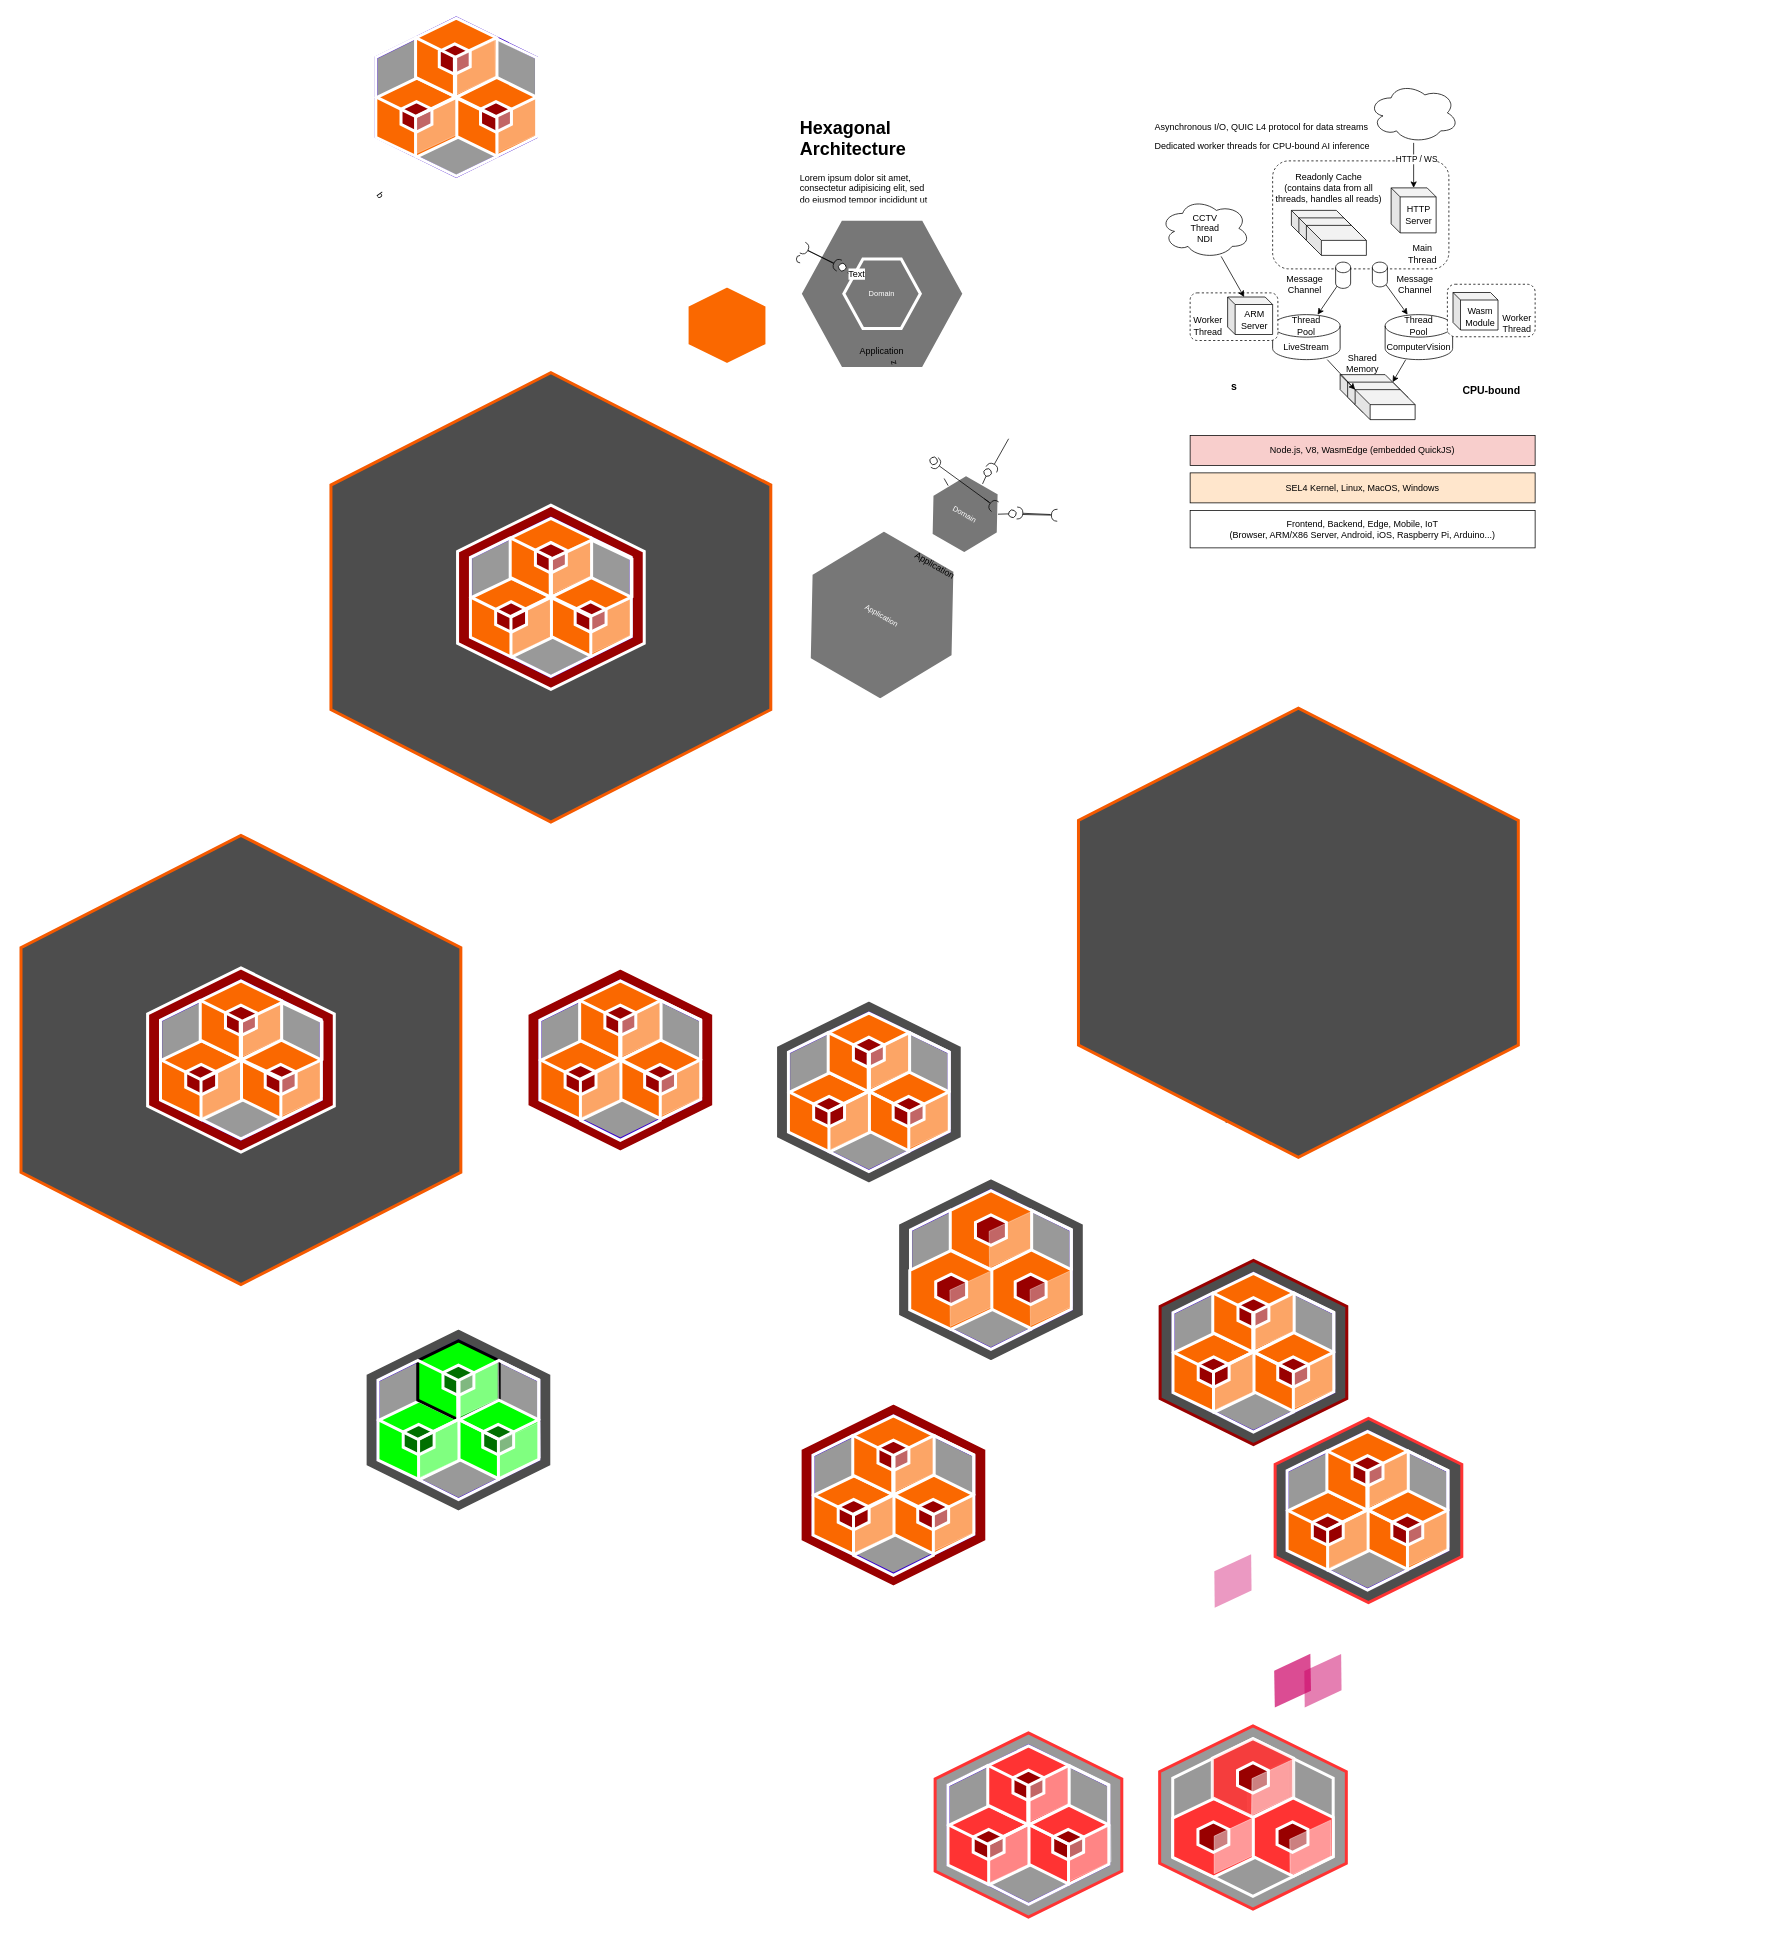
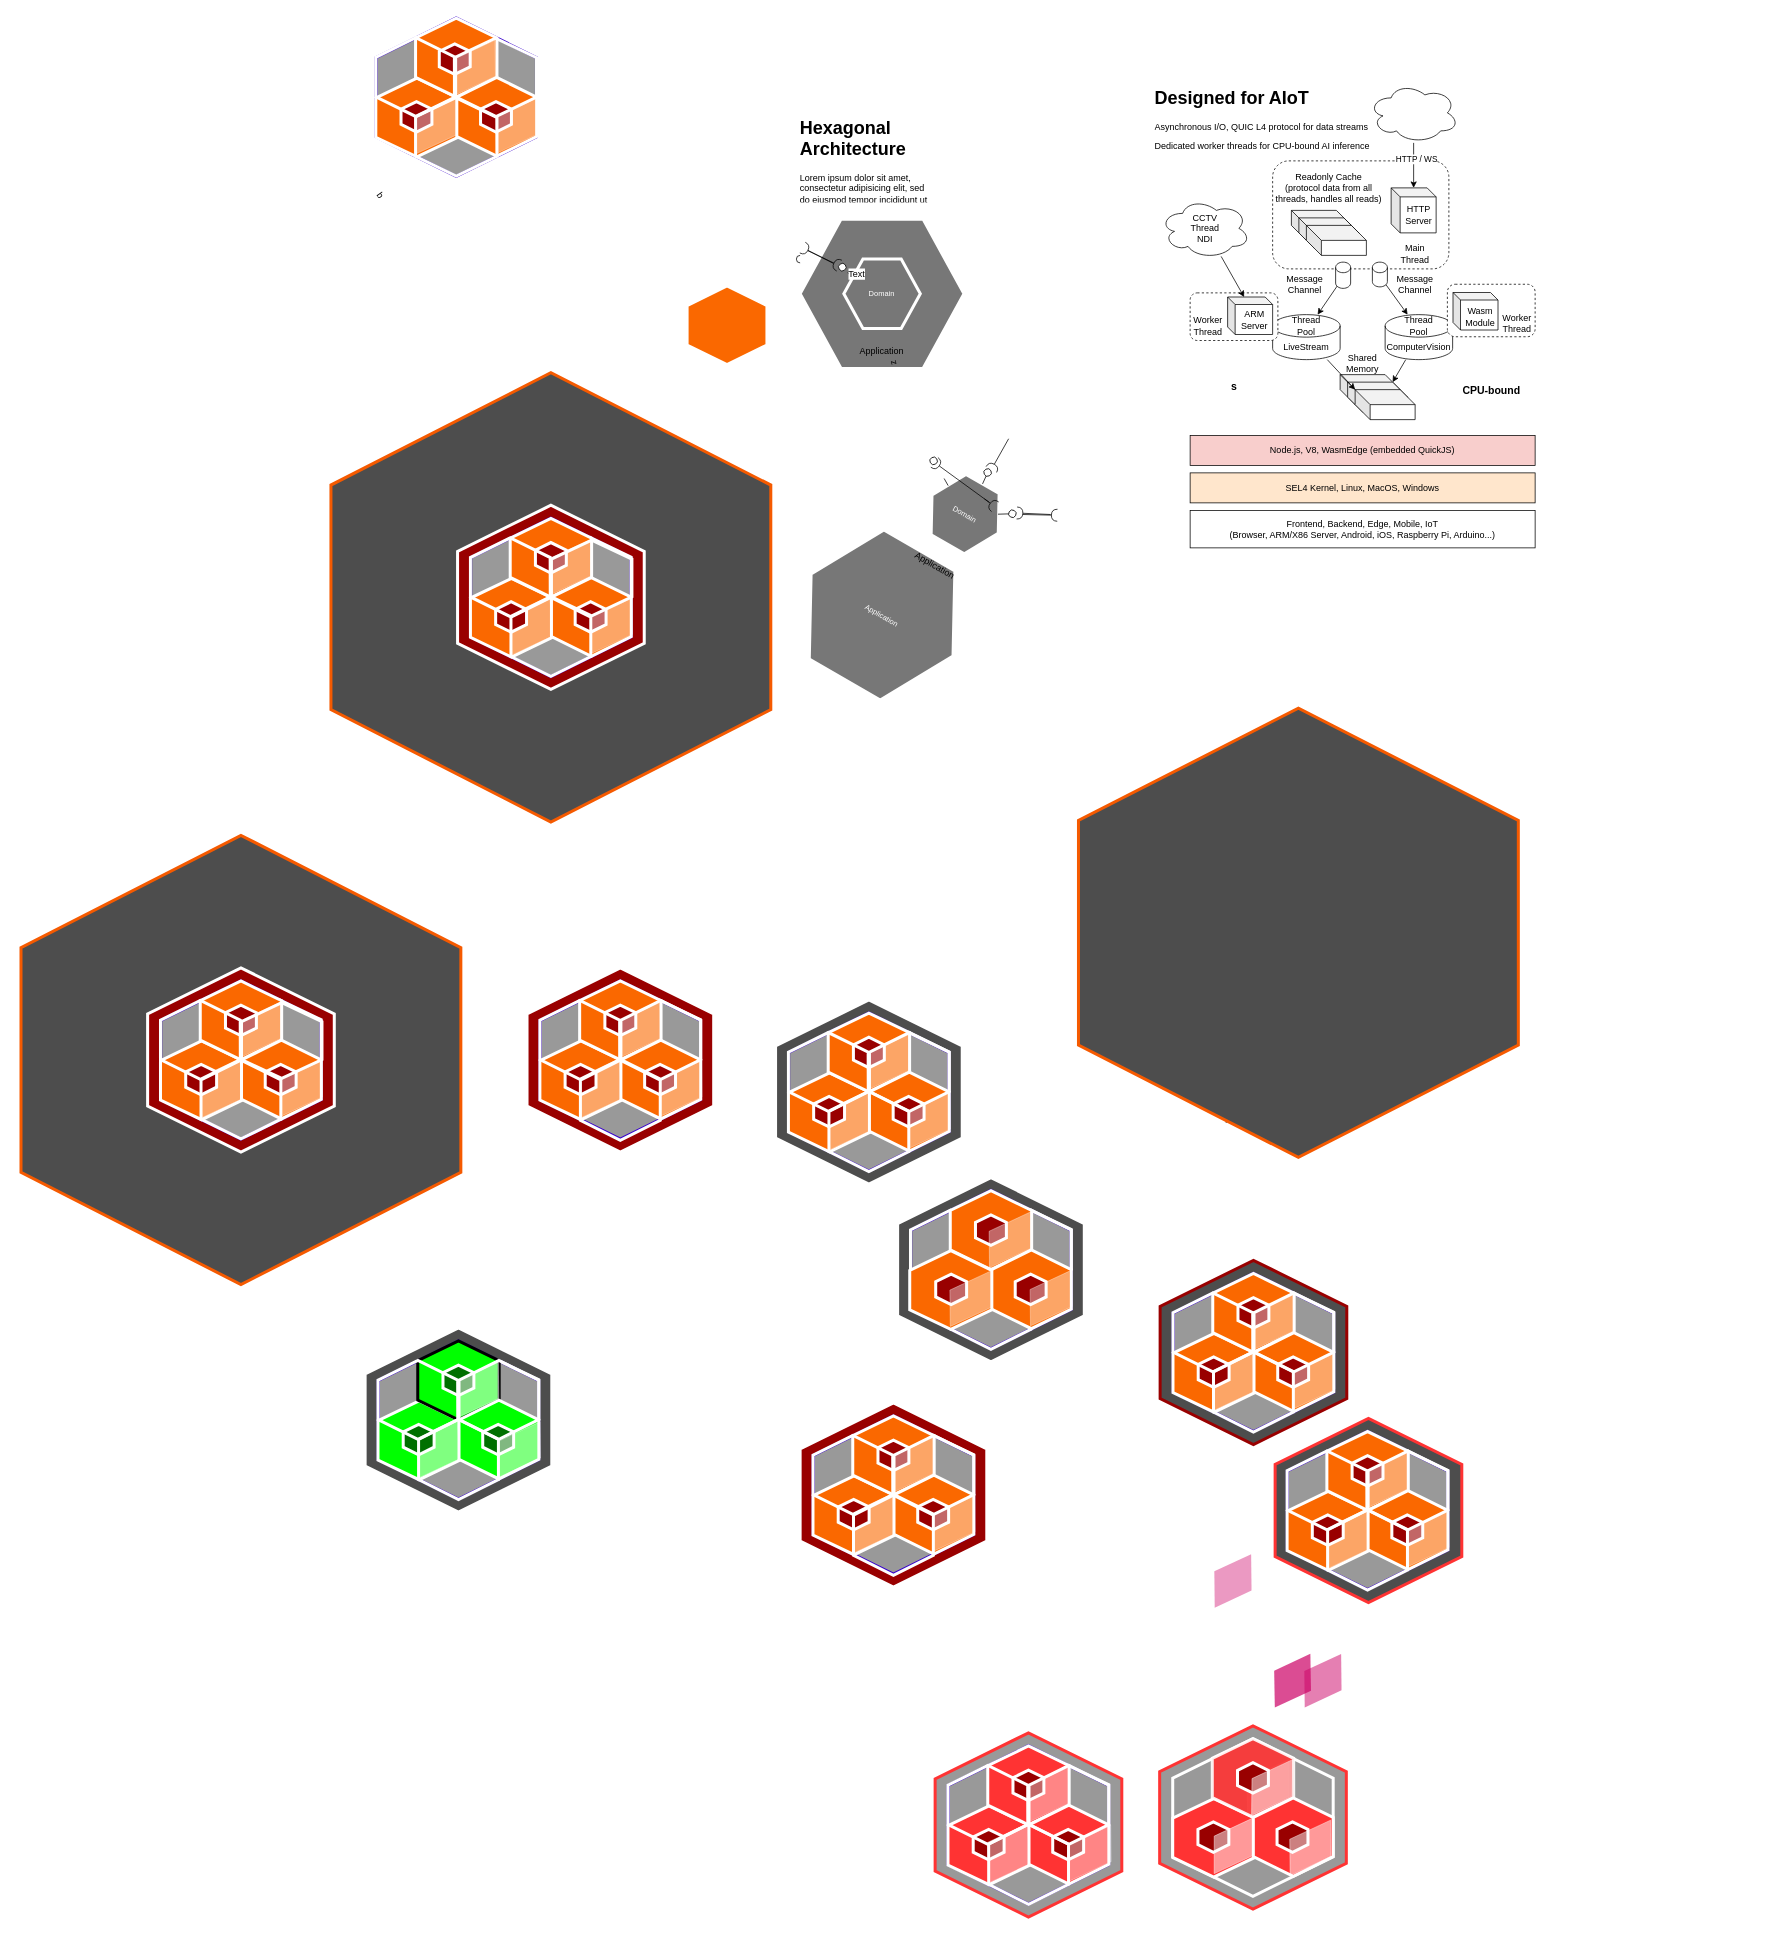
none -> (1239, 96)
(1329, 188) -> (1329, 188)
(1422, 254) -> (1415, 254)
